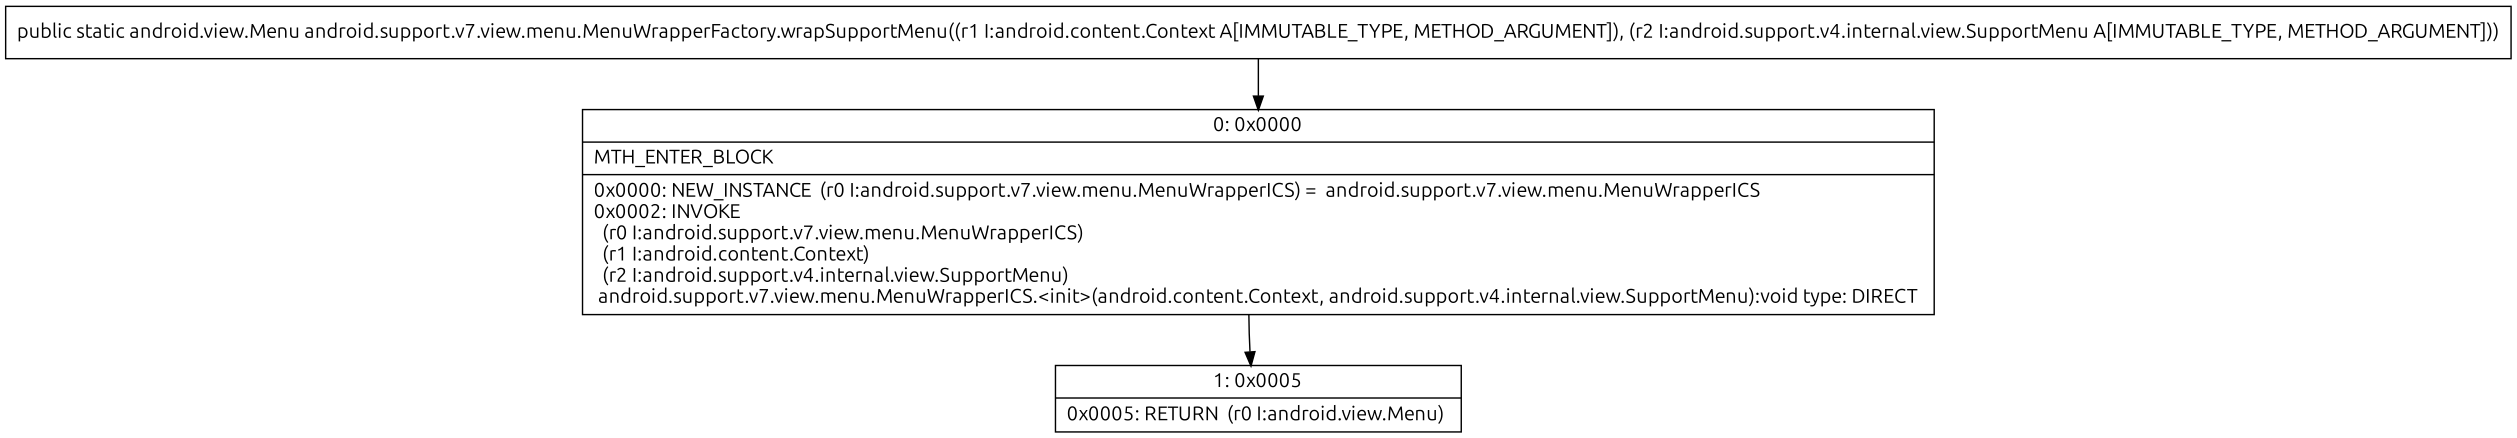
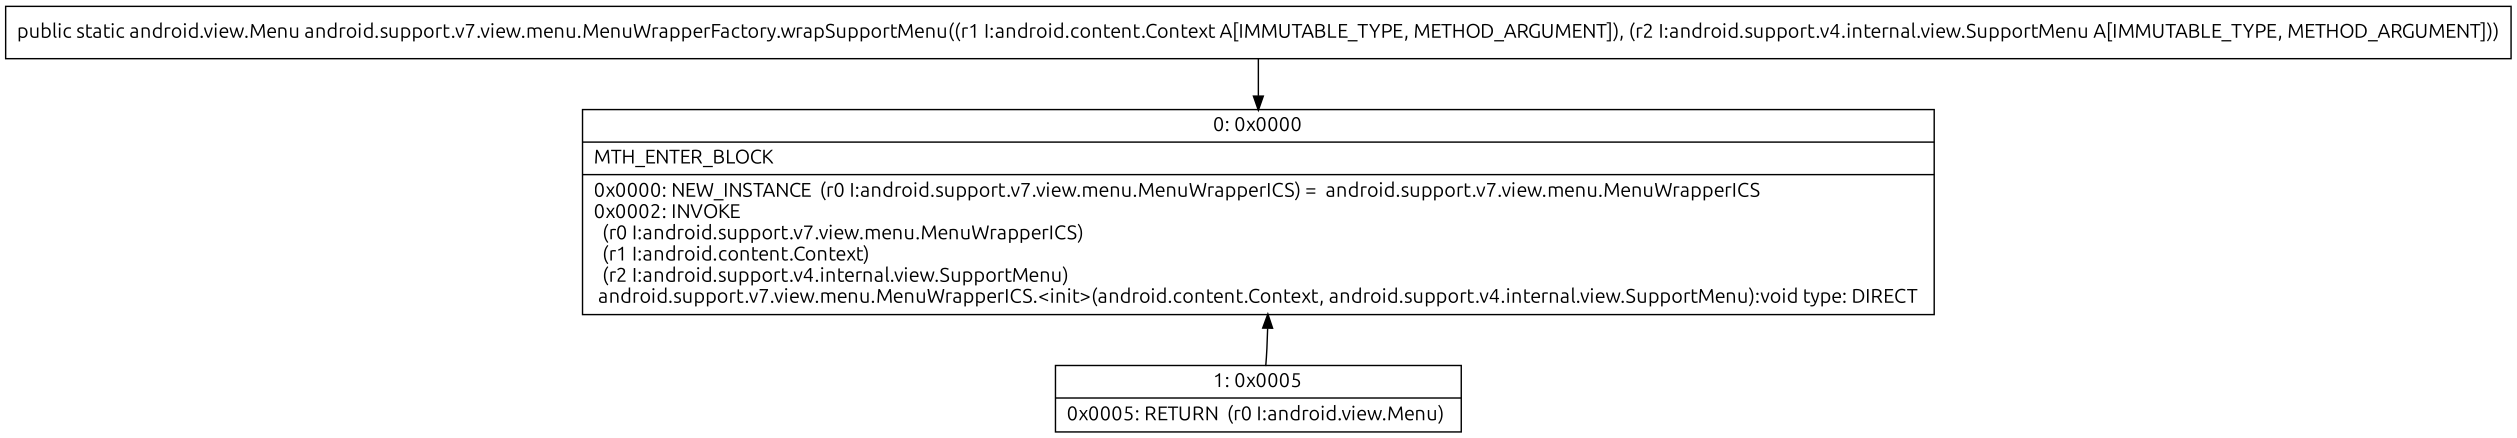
(1249, 333) -> (1267, 347)
